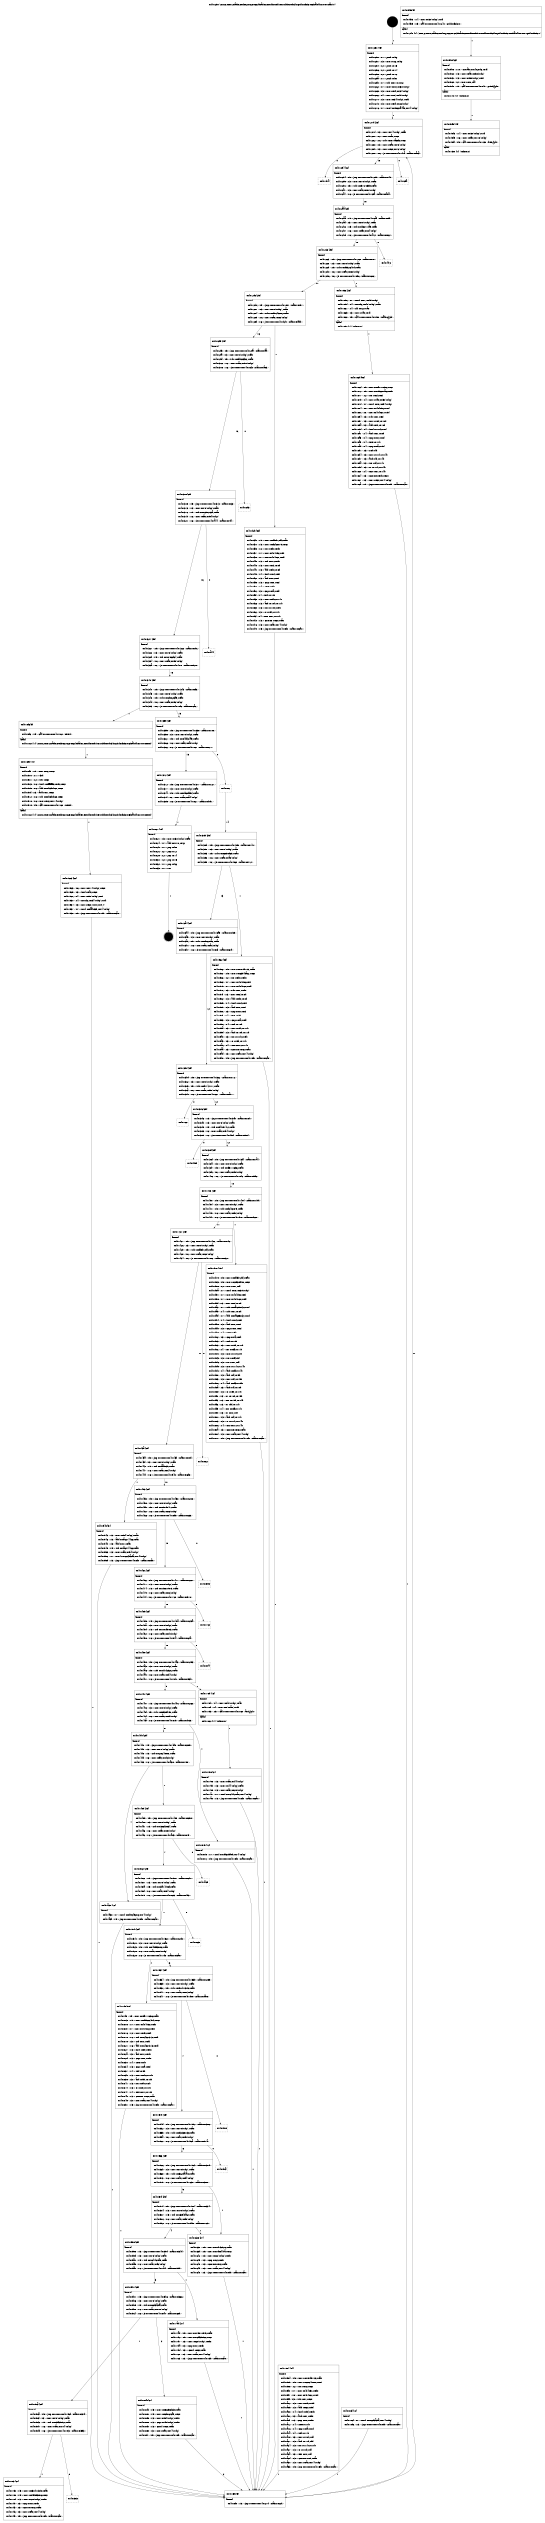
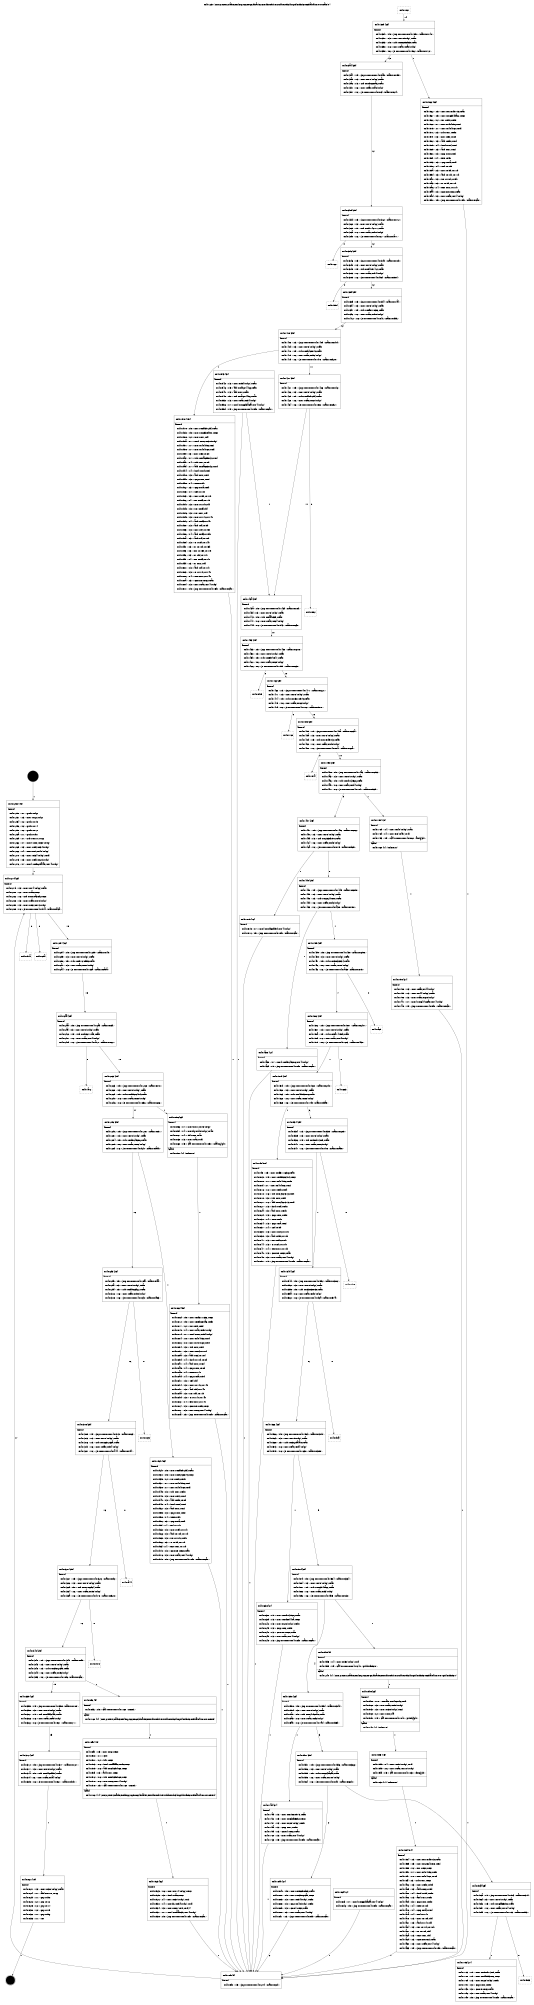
(222, 766) -> none
(128, 1498) -> (258, 503)
none -> (95, 1664)
none -> (409, 1816)
(198, 2230) -> (354, 1624)
